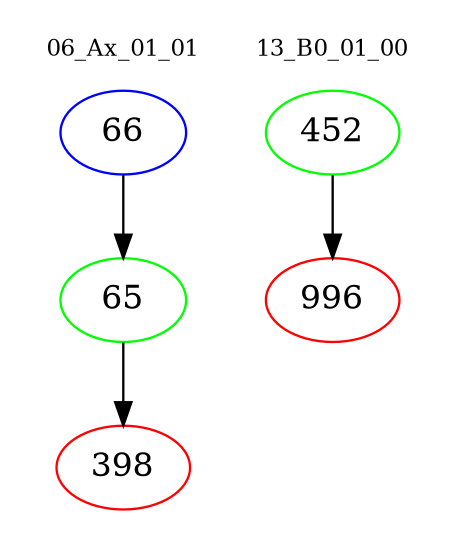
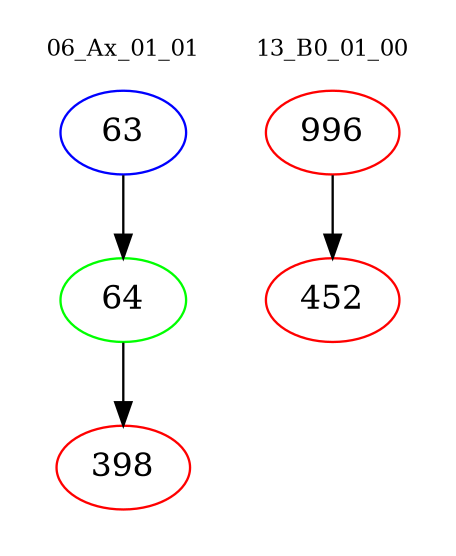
(123, 133) -> (123, 133)
(333, 133) -> (333, 300)
(333, 205) -> (333, 205)
(123, 300) -> (123, 300)
